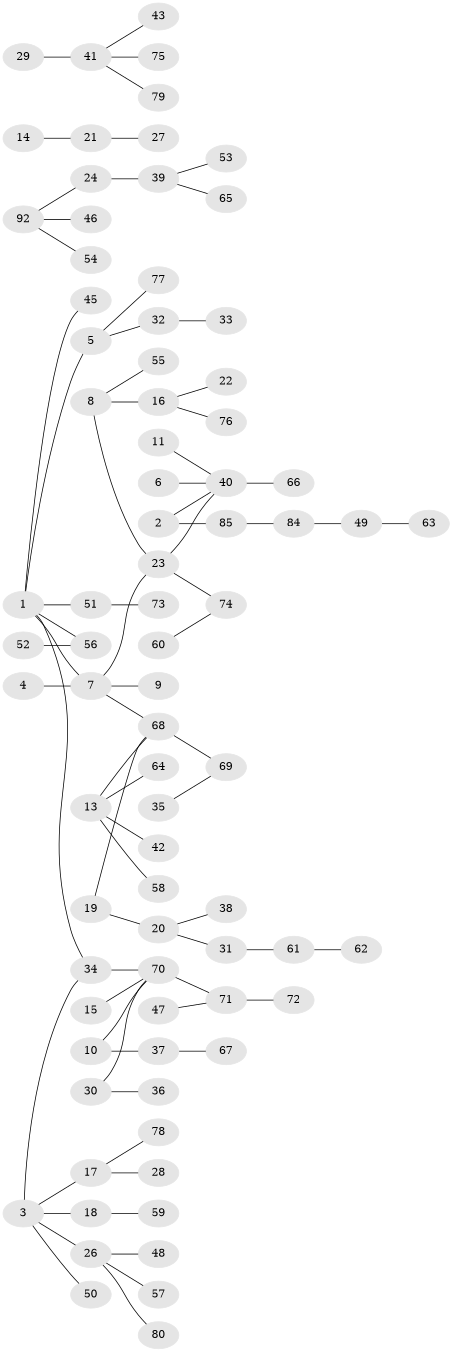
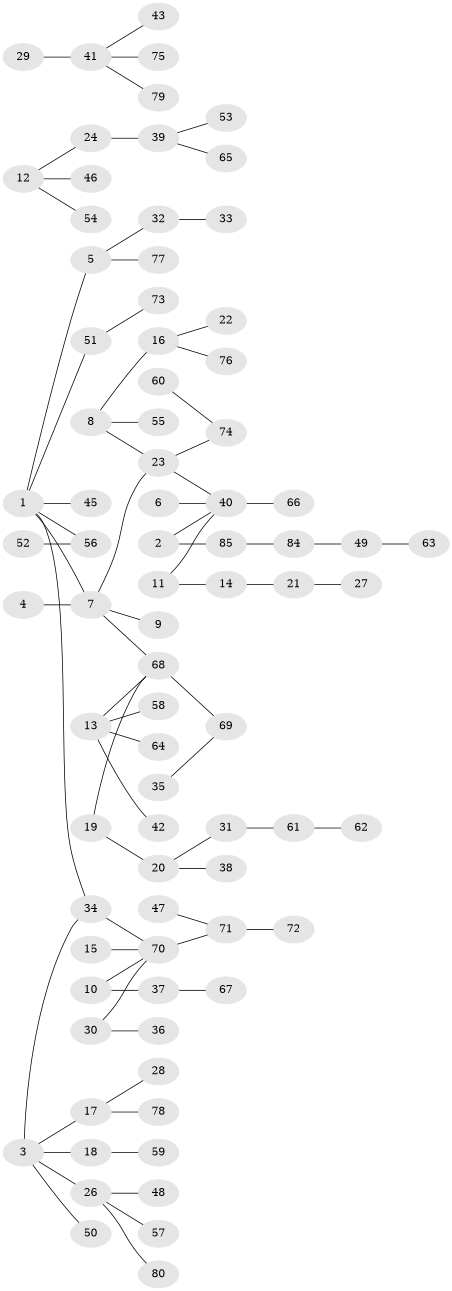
(23, 219) -> (23, 179)
none -> (192, 585)
